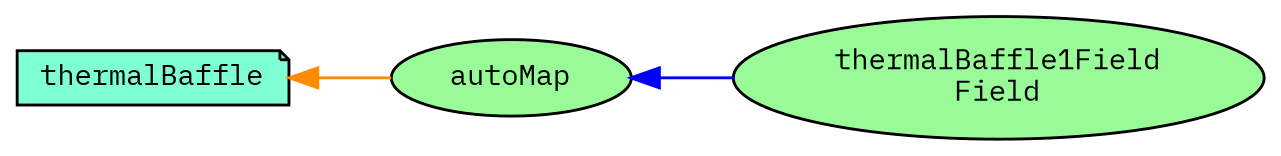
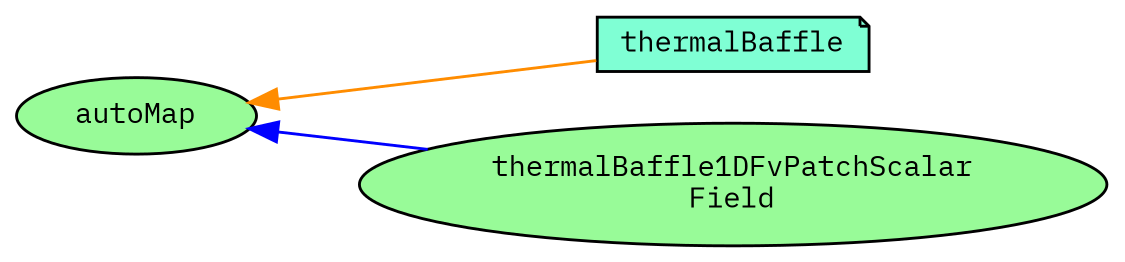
(355, 78) -> (437, 80)
(999, 78) -> (733, 185)
